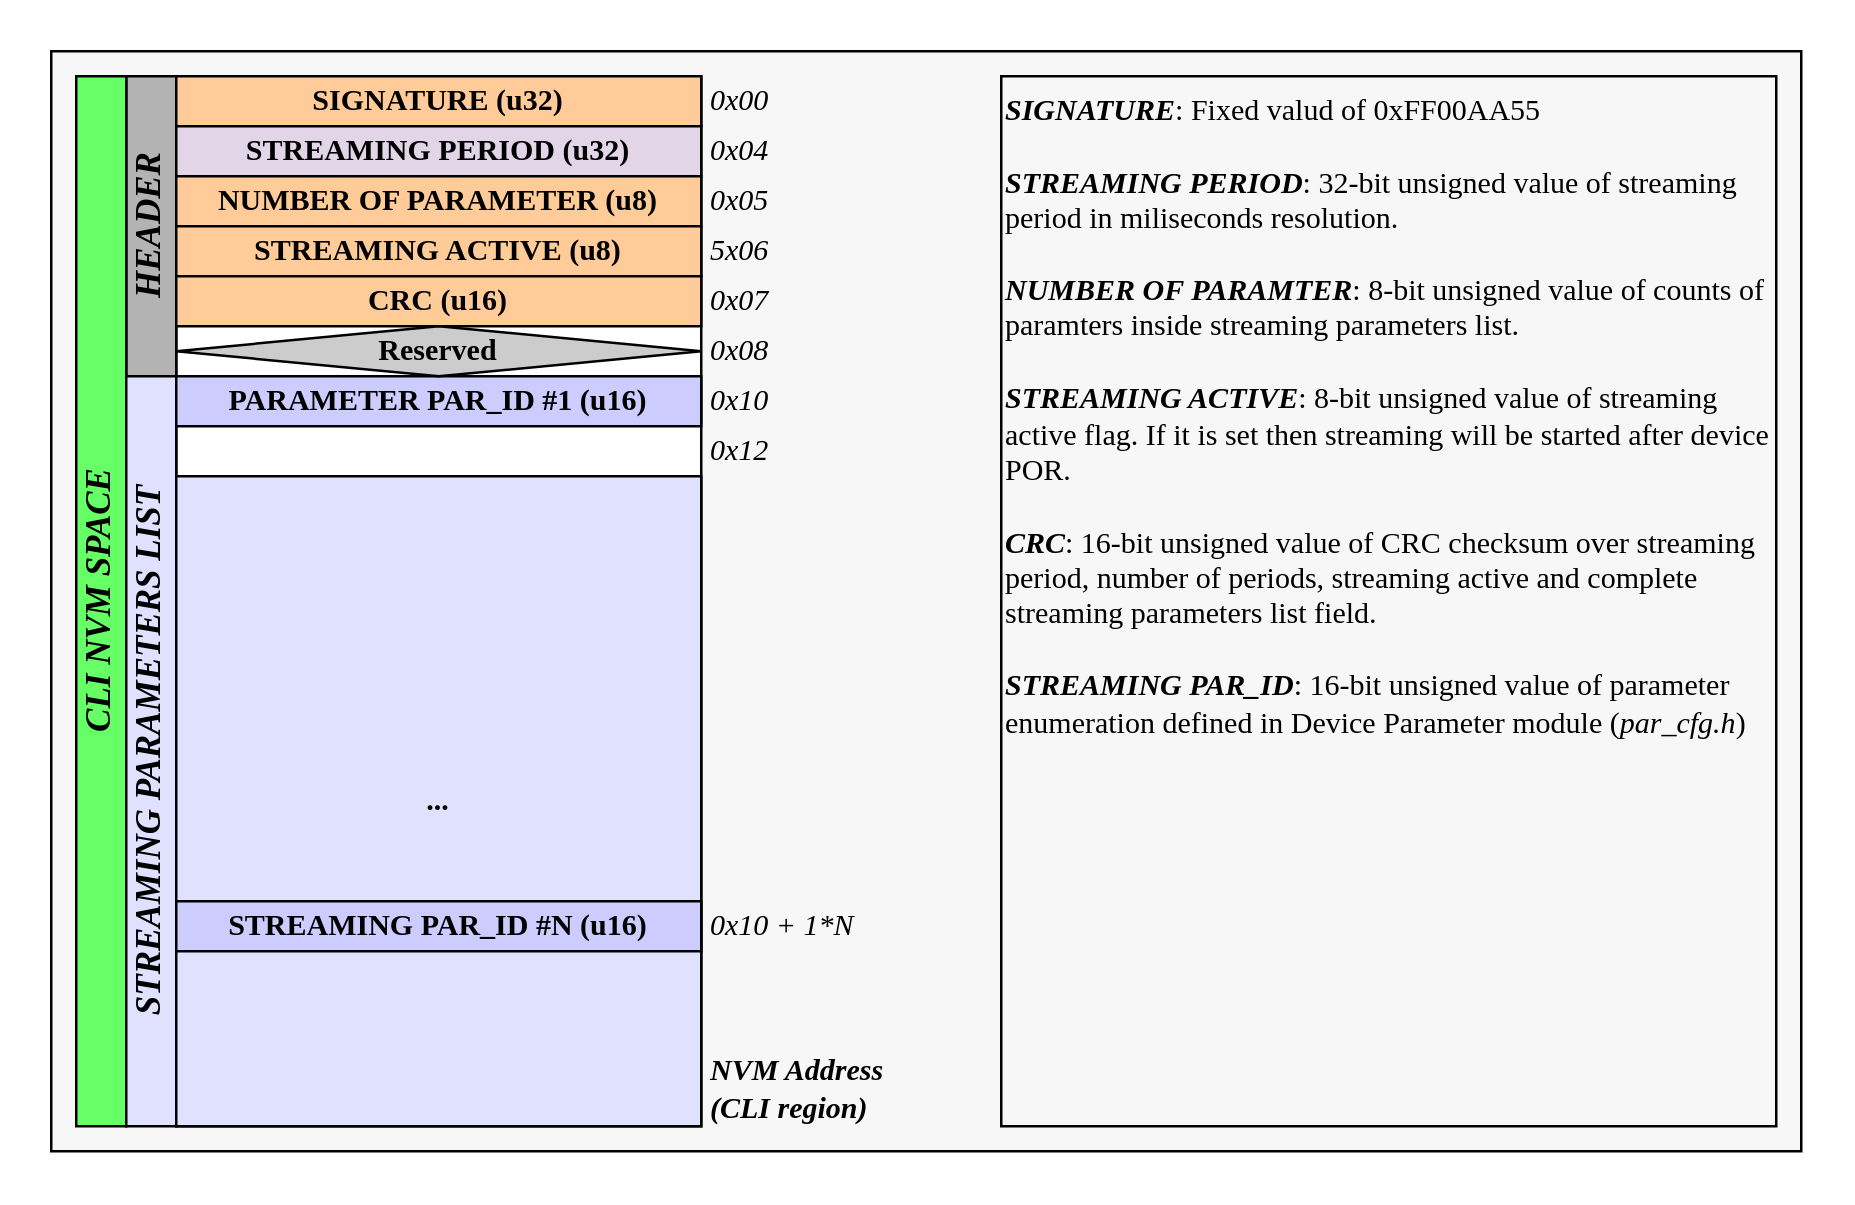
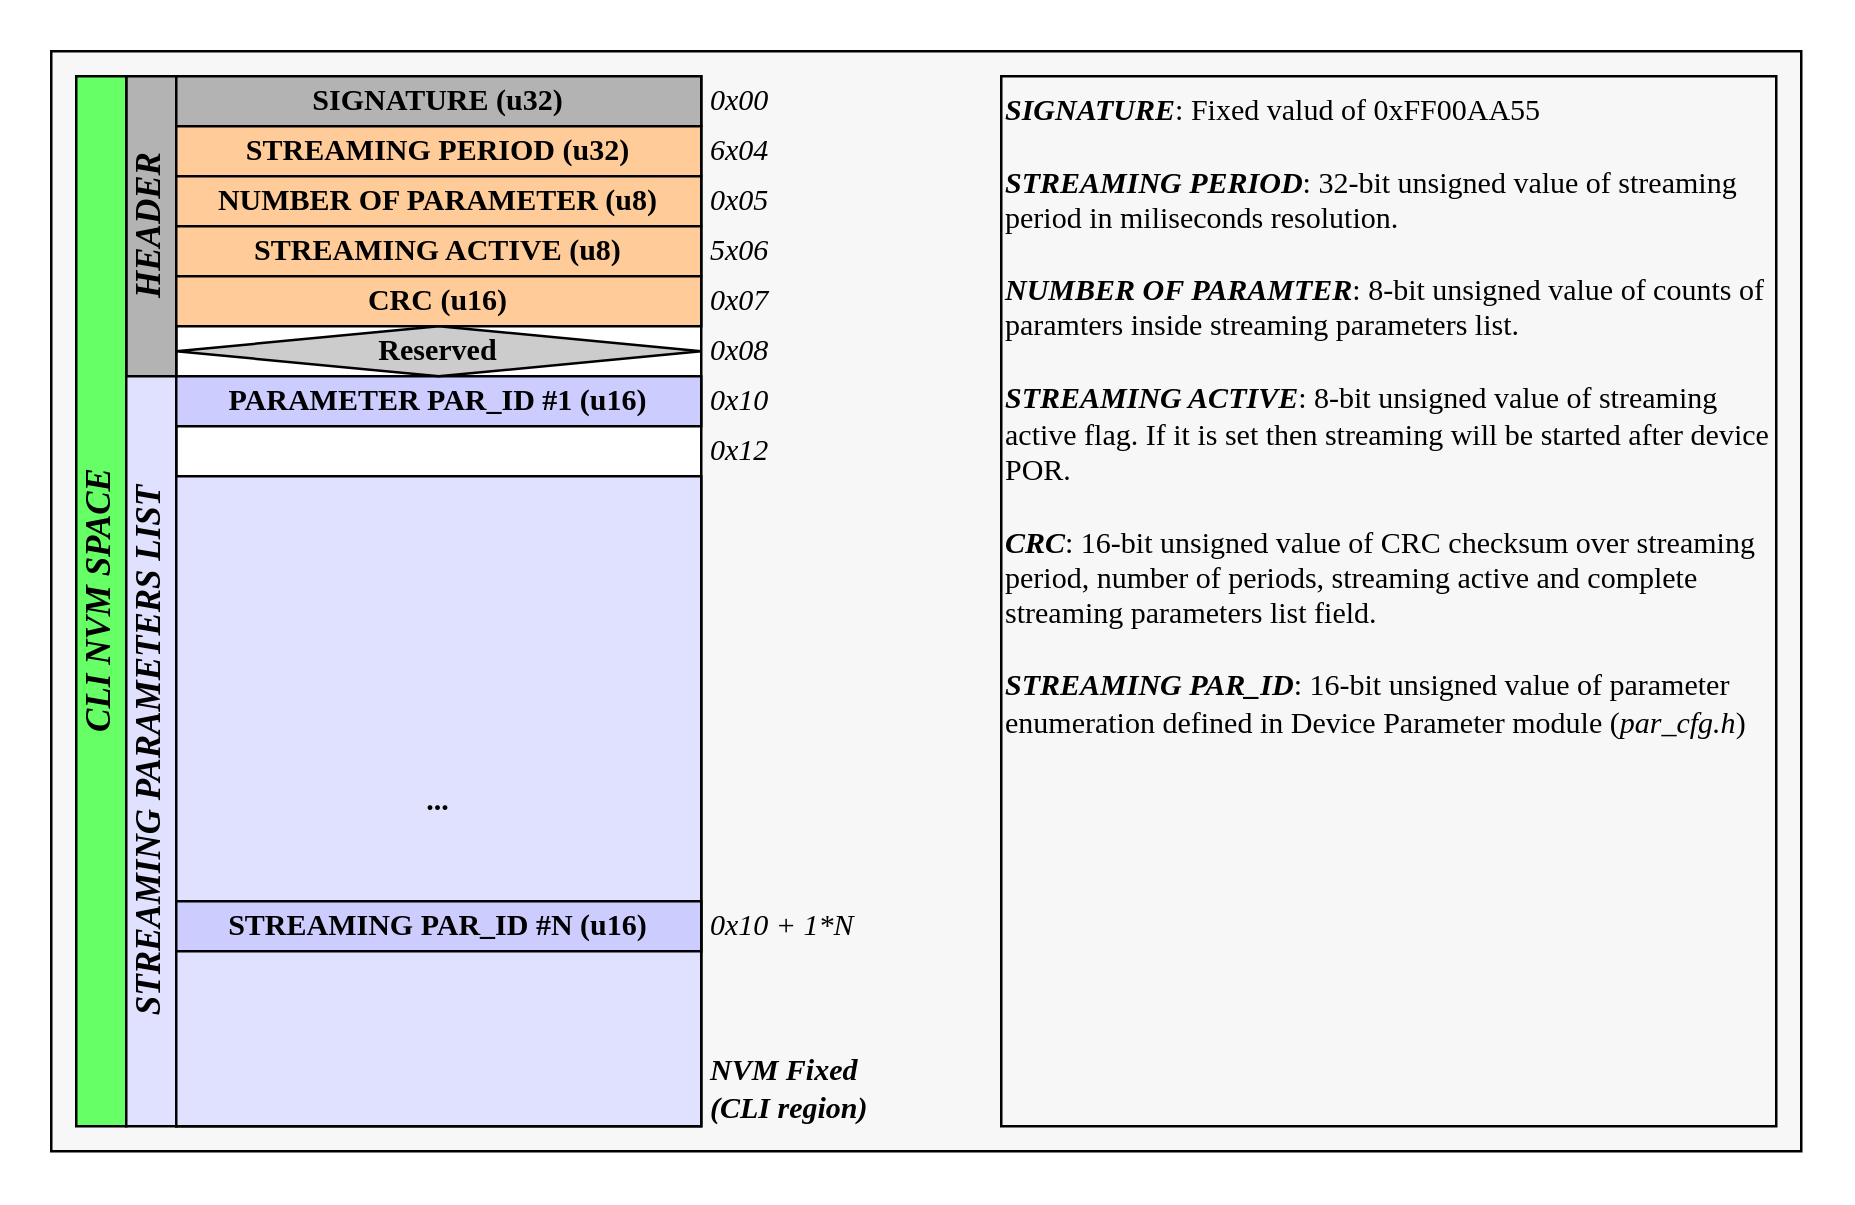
(439, 101) -> (439, 101)
(439, 151) -> (439, 151)
(745, 151) -> (745, 151)
(804, 1089) -> (804, 1089)
